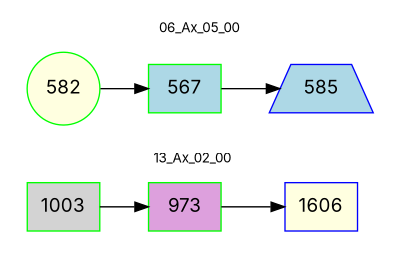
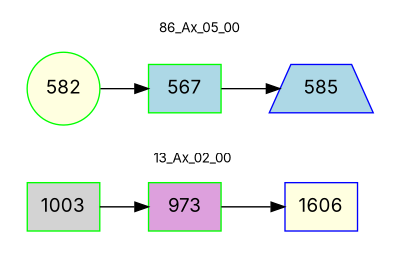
(200, 29) -> (200, 29)
